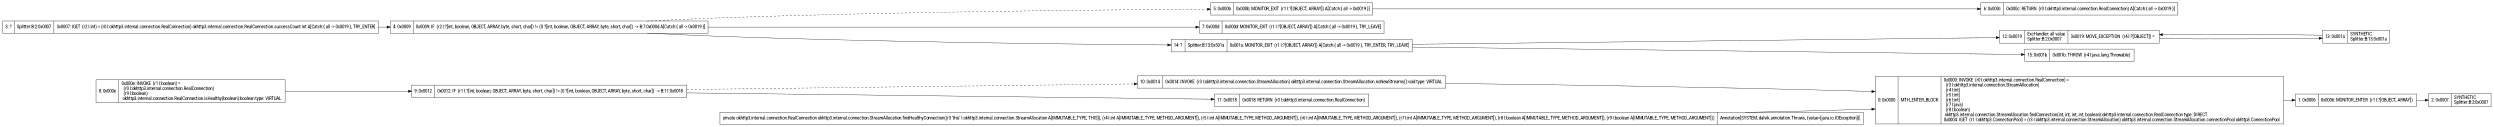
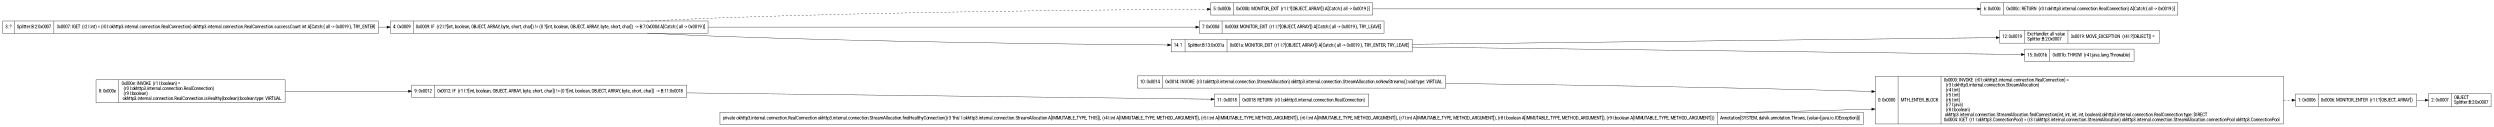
(2356, 37) -> none
(1206, 45) -> (1206, 45)
(910, 87) -> none
(2465, 98) -> (2461, 98)
(2288, 100) -> (2288, 100)
